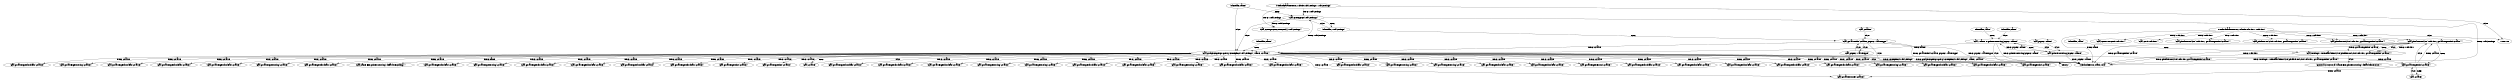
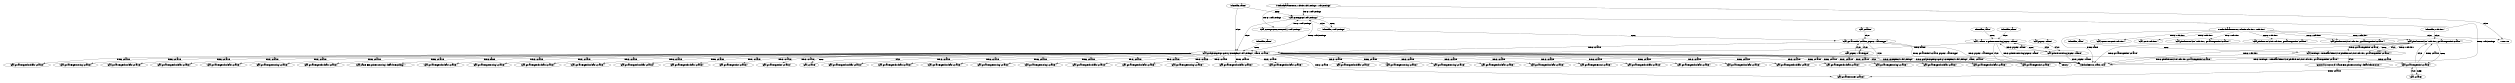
(1276, 21) -> (1291, 24)
none -> (2435, 30)
